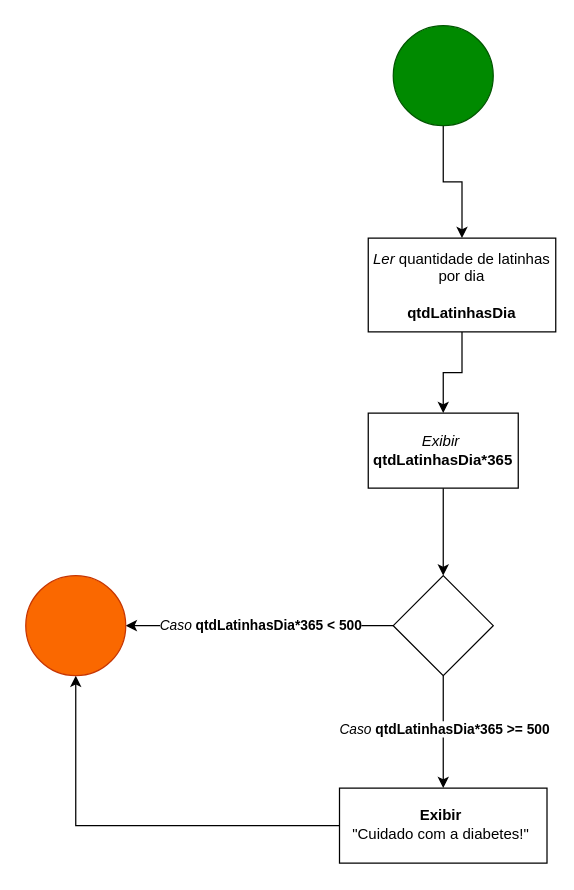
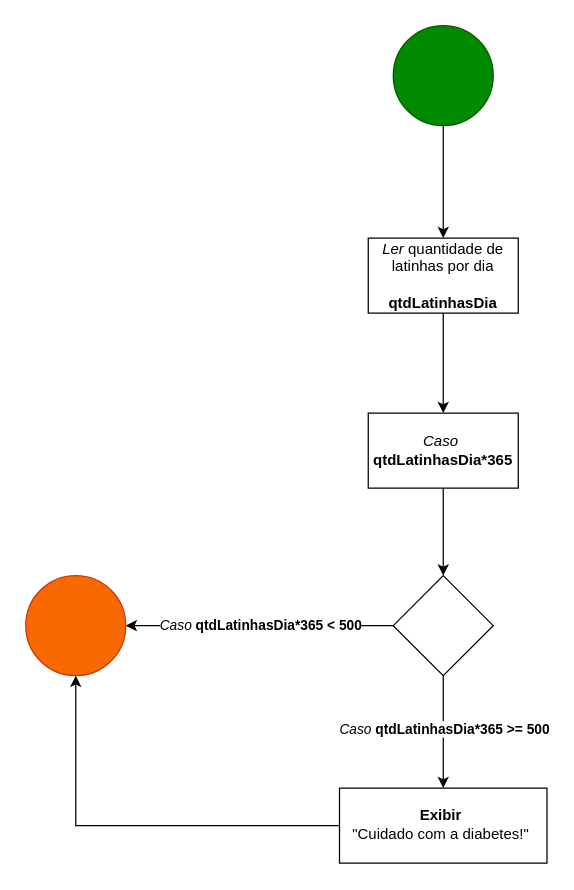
(462, 285) -> (443, 276)
(443, 451) -> (443, 451)
